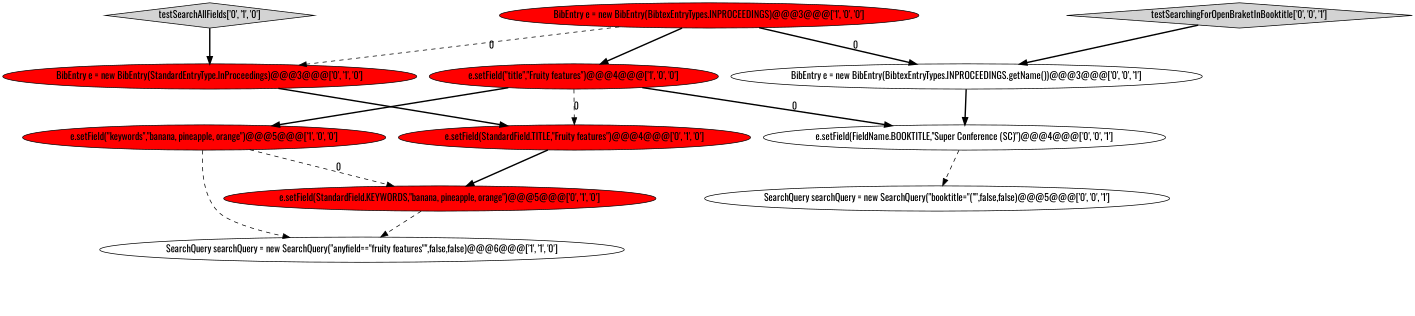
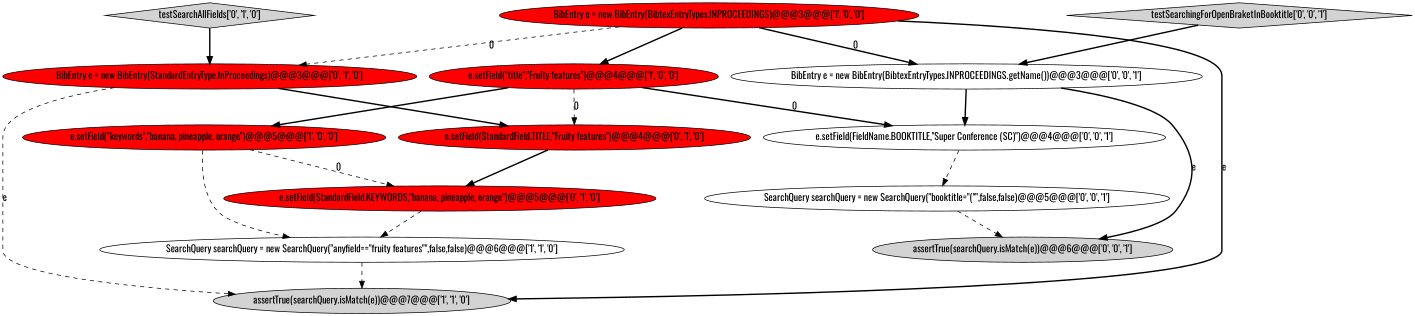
none -> (1023, 250)
none -> (362, 301)
